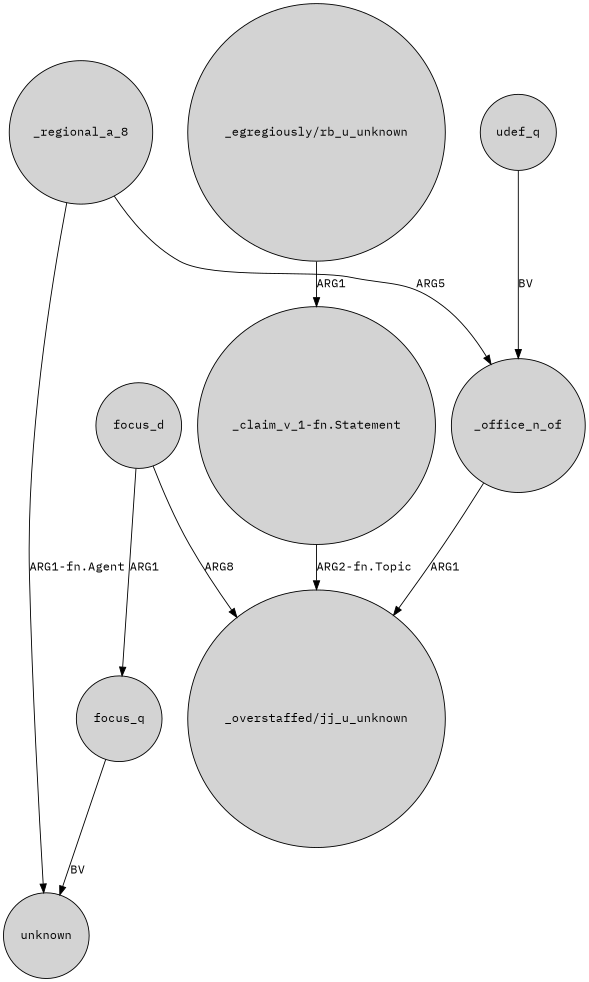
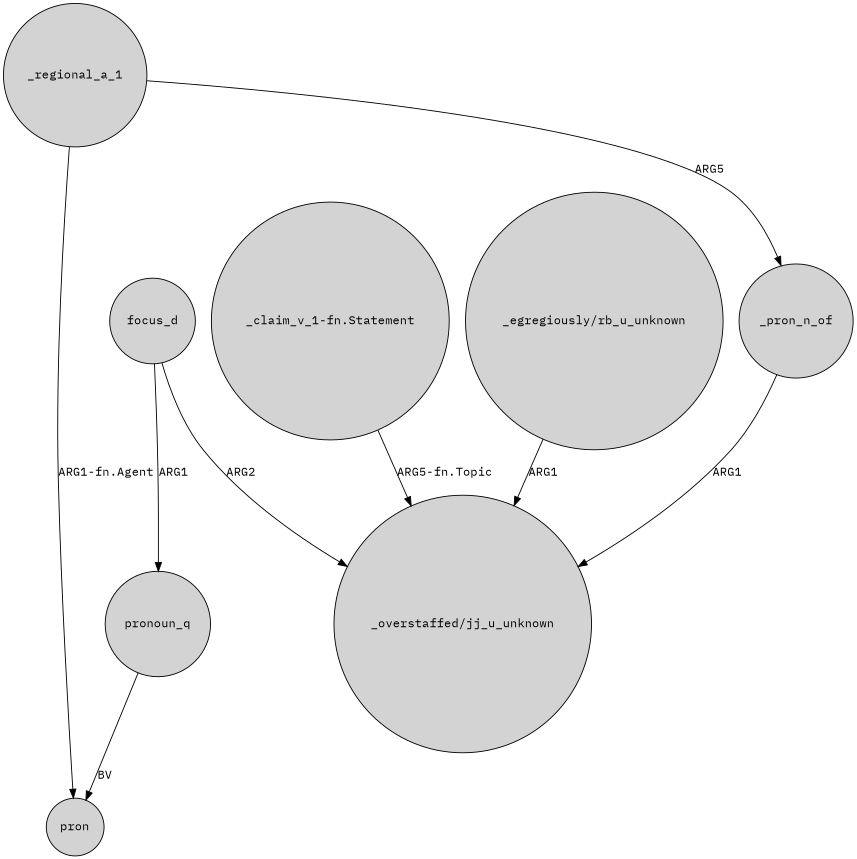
(81, 132) -> (75, 75)
(518, 132) -> none
(317, 280) -> (530, 468)
(518, 426) -> (796, 321)
(220, 567) -> (241, 472)
(365, 567) -> (445, 472)
(119, 719) -> (158, 624)
(46, 936) -> (75, 827)
